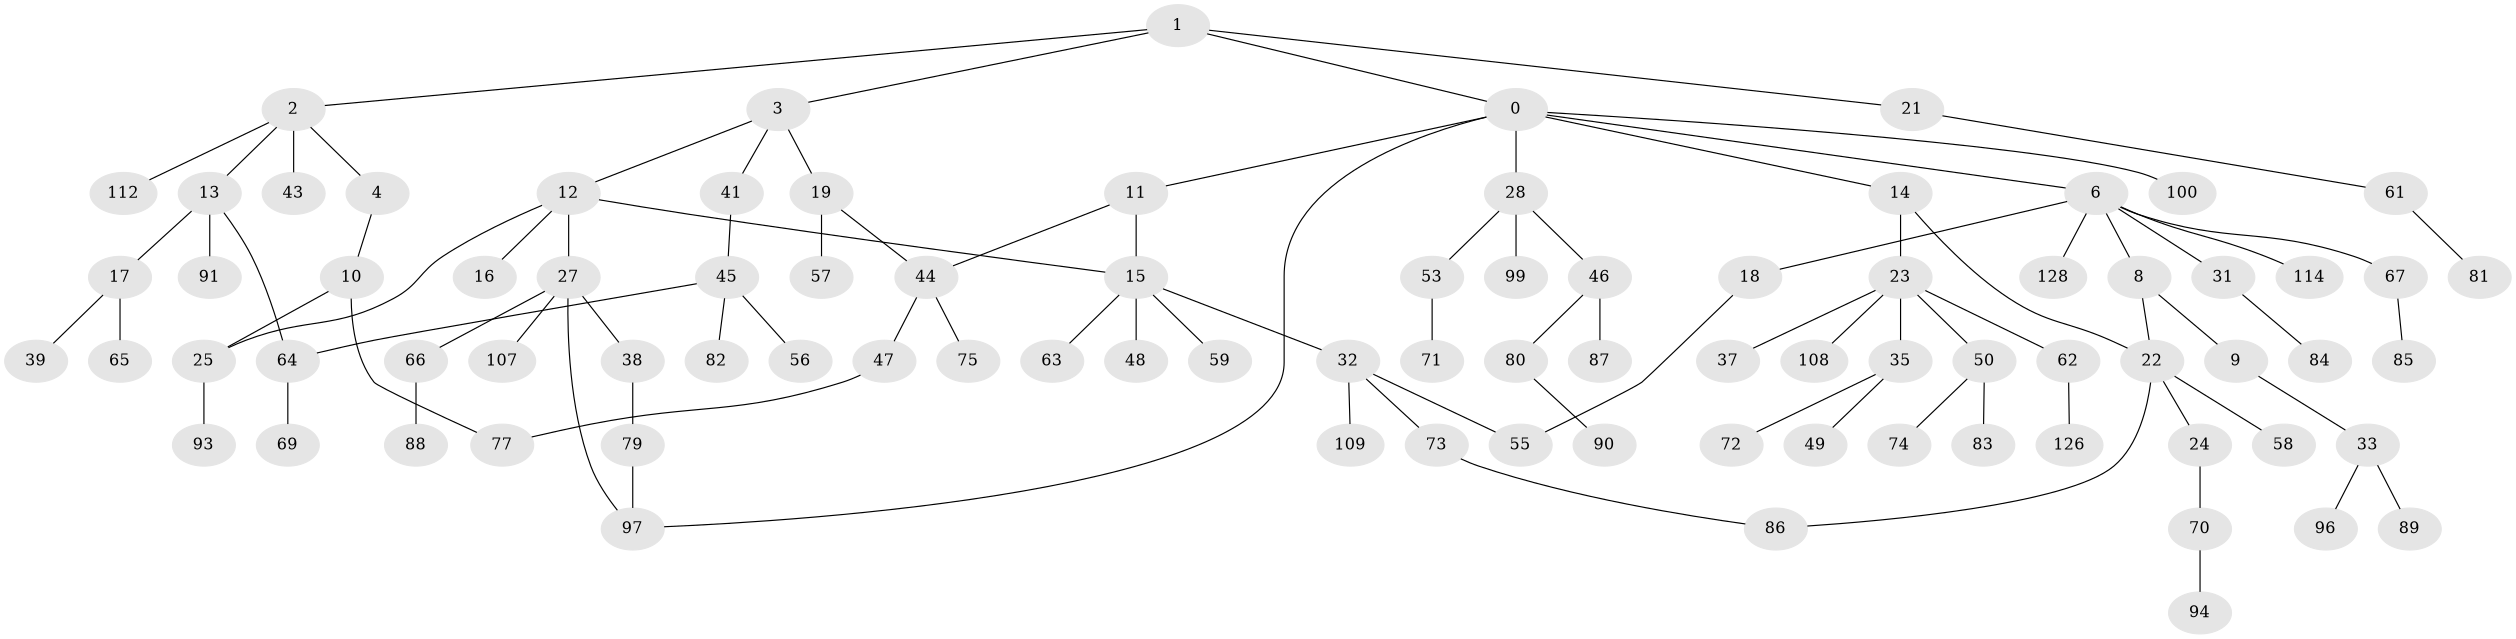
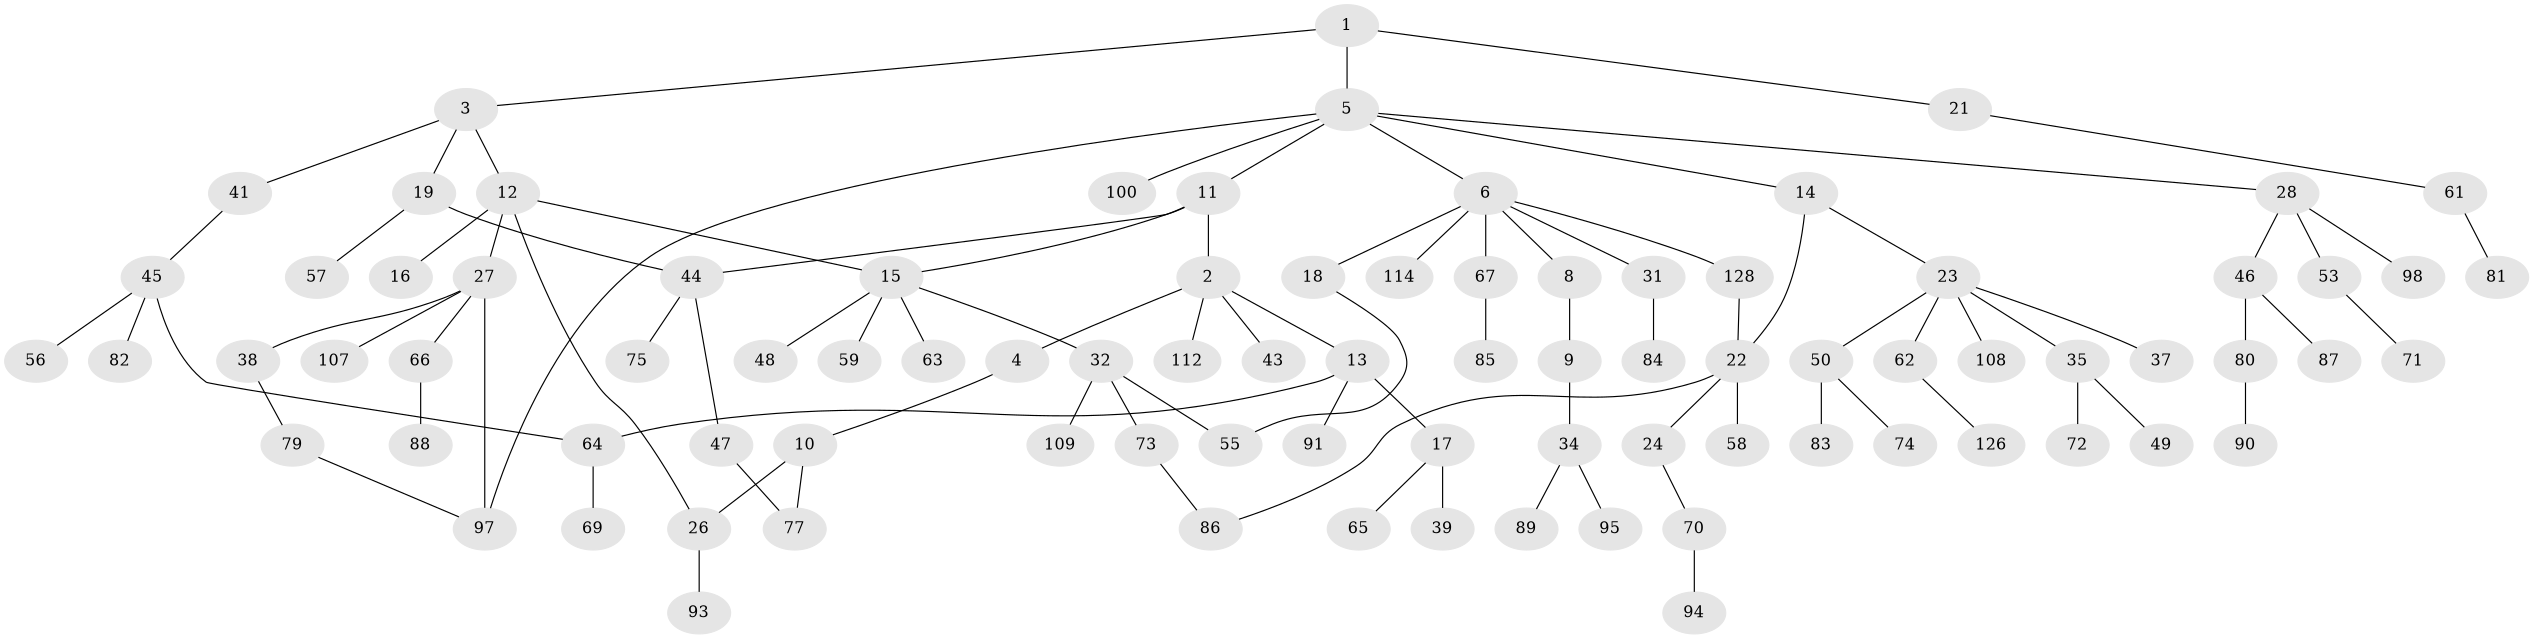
(736, 68) -> (1208, 236)
(1516, 110) -> (1347, 110)
(1516, 277) -> (2413, 277)
(2146, 319) -> (1739, 319)
(204, 361) -> (699, 529)
(2368, 445) -> (1570, 445)
(2326, 529) -> (1610, 529)
